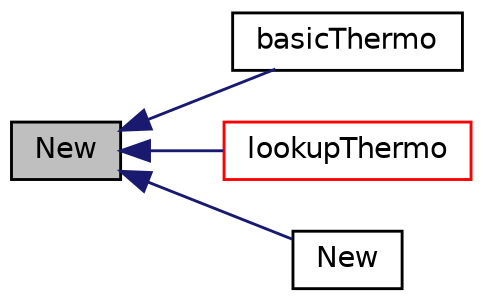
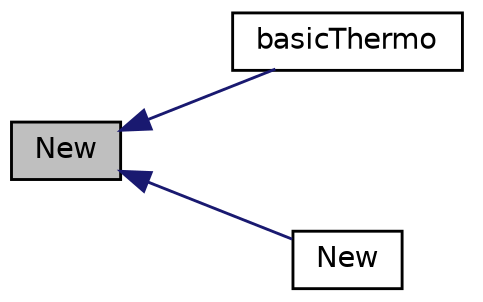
(348, 151) -> none
